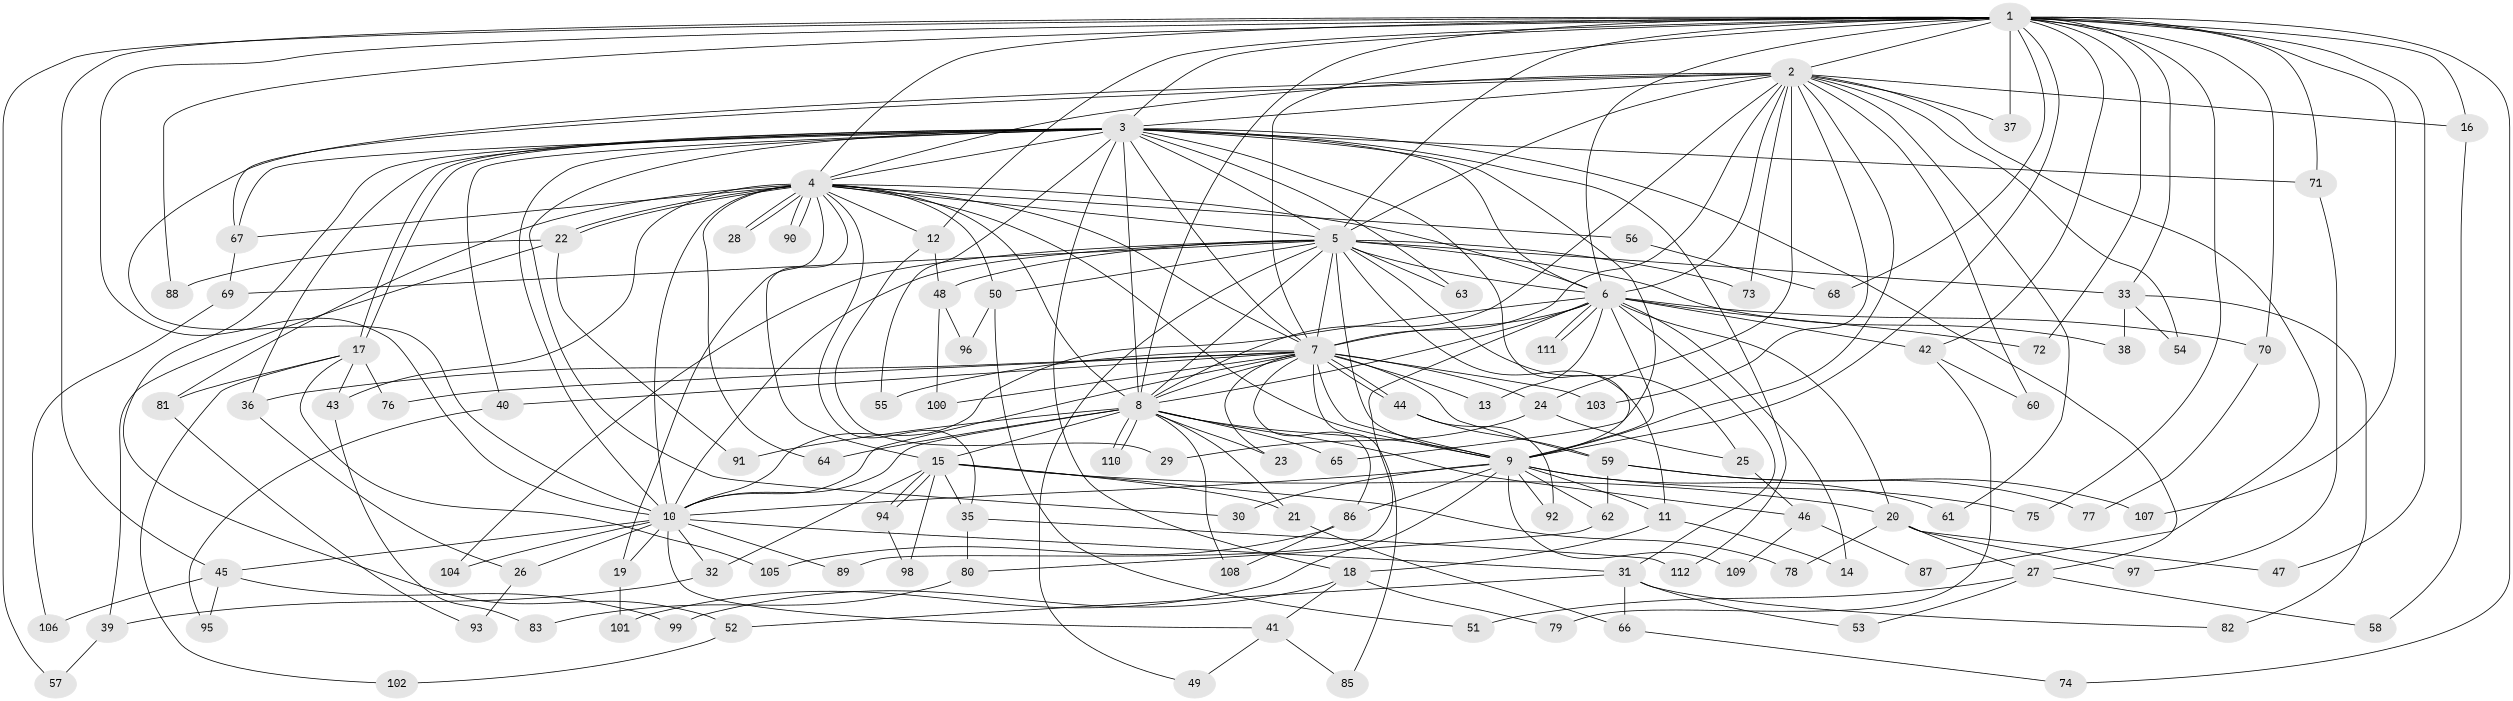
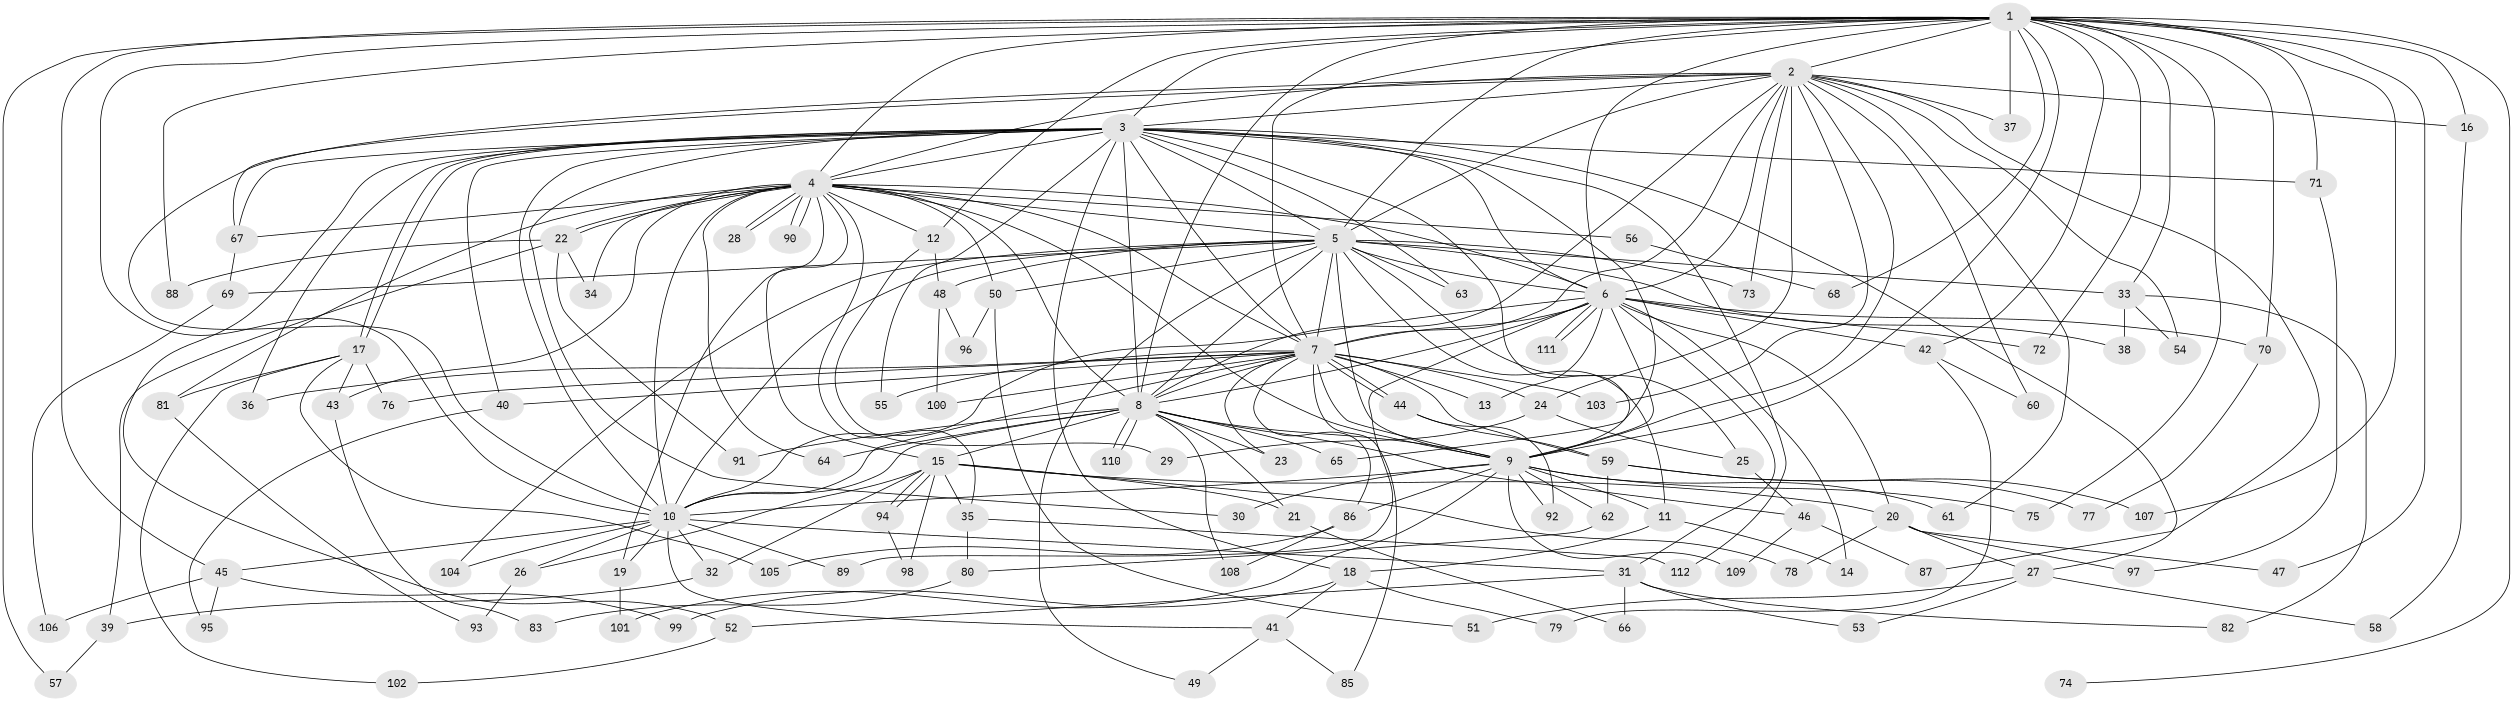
none -> (591, 295)
(374, 505) -> (750, 516)
(1845, 656) -> none
